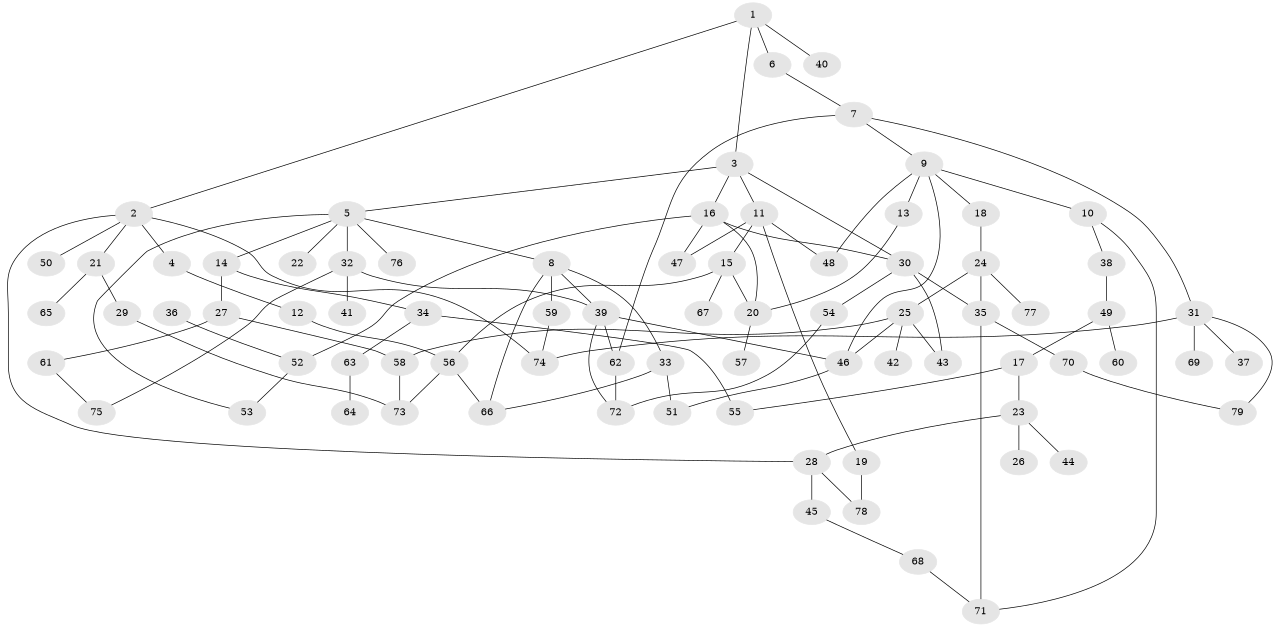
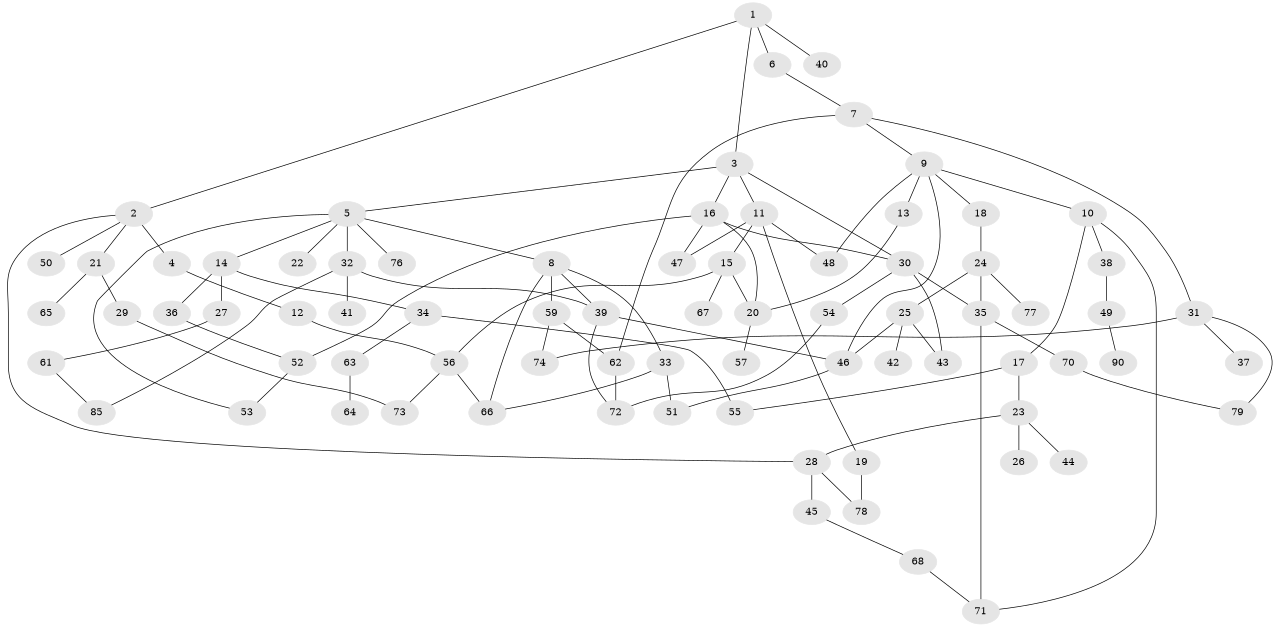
none -> (197, 288)
(360, 291) -> none
(1063, 338) -> (1067, 295)
(609, 341) -> (584, 338)
(400, 363) -> none
(1118, 363) -> (1118, 363)
(1194, 363) -> none
(97, 413) -> (97, 413)
